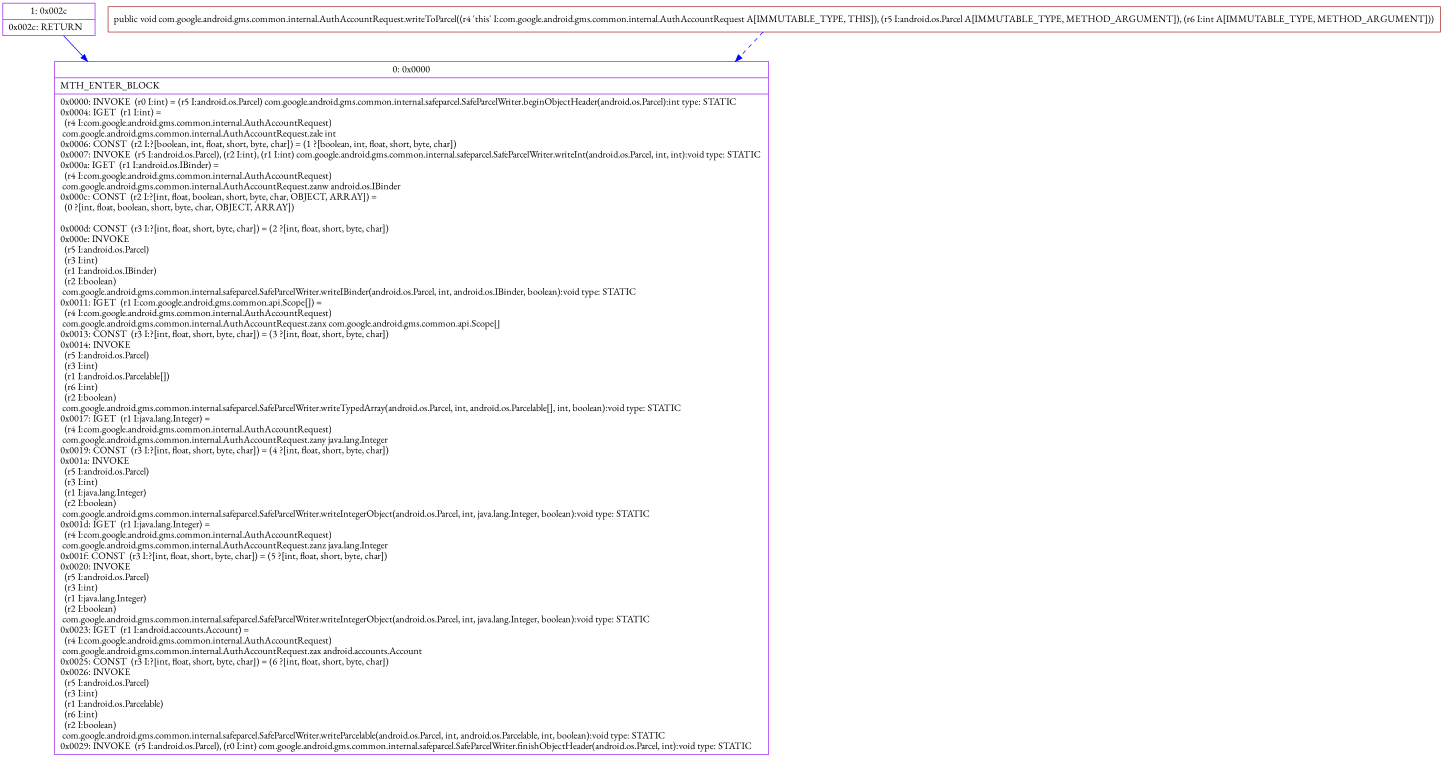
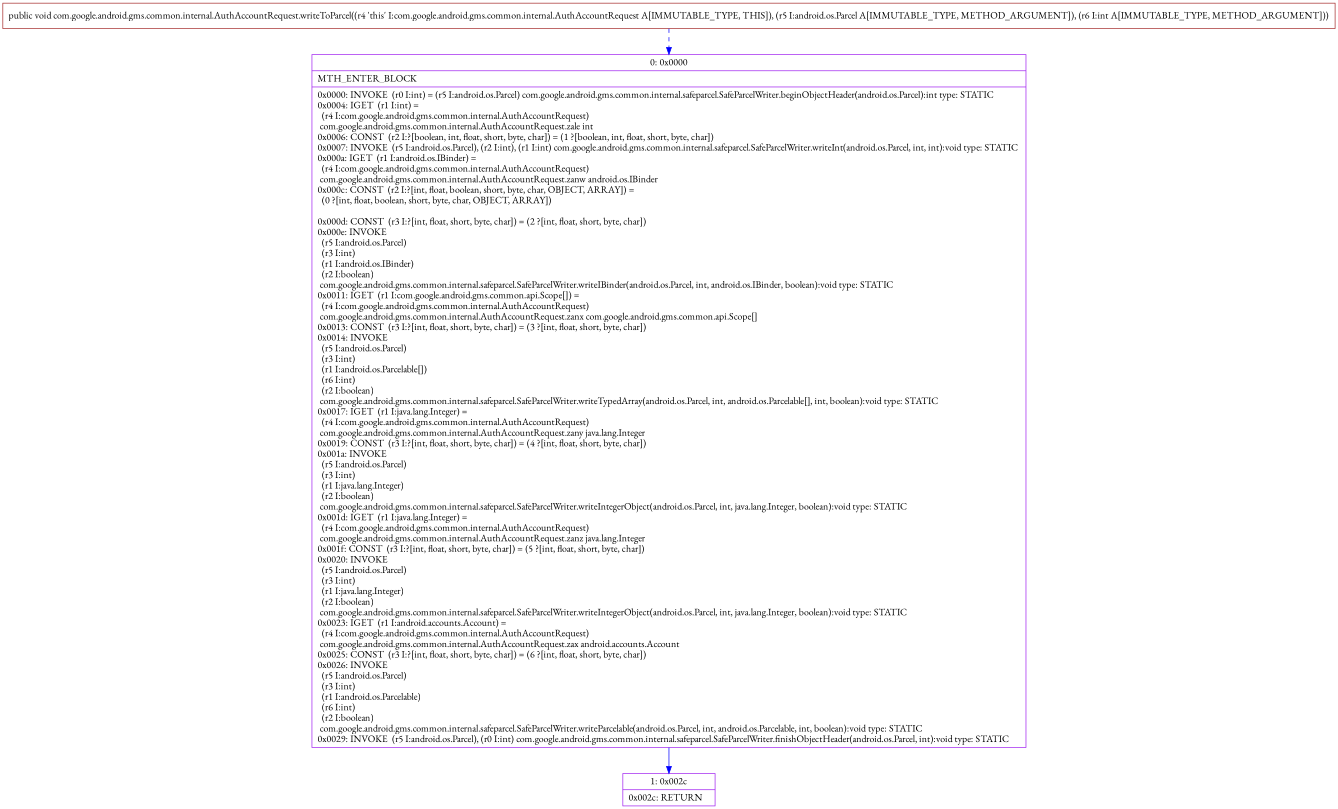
(73, 46) -> (669, 757)
